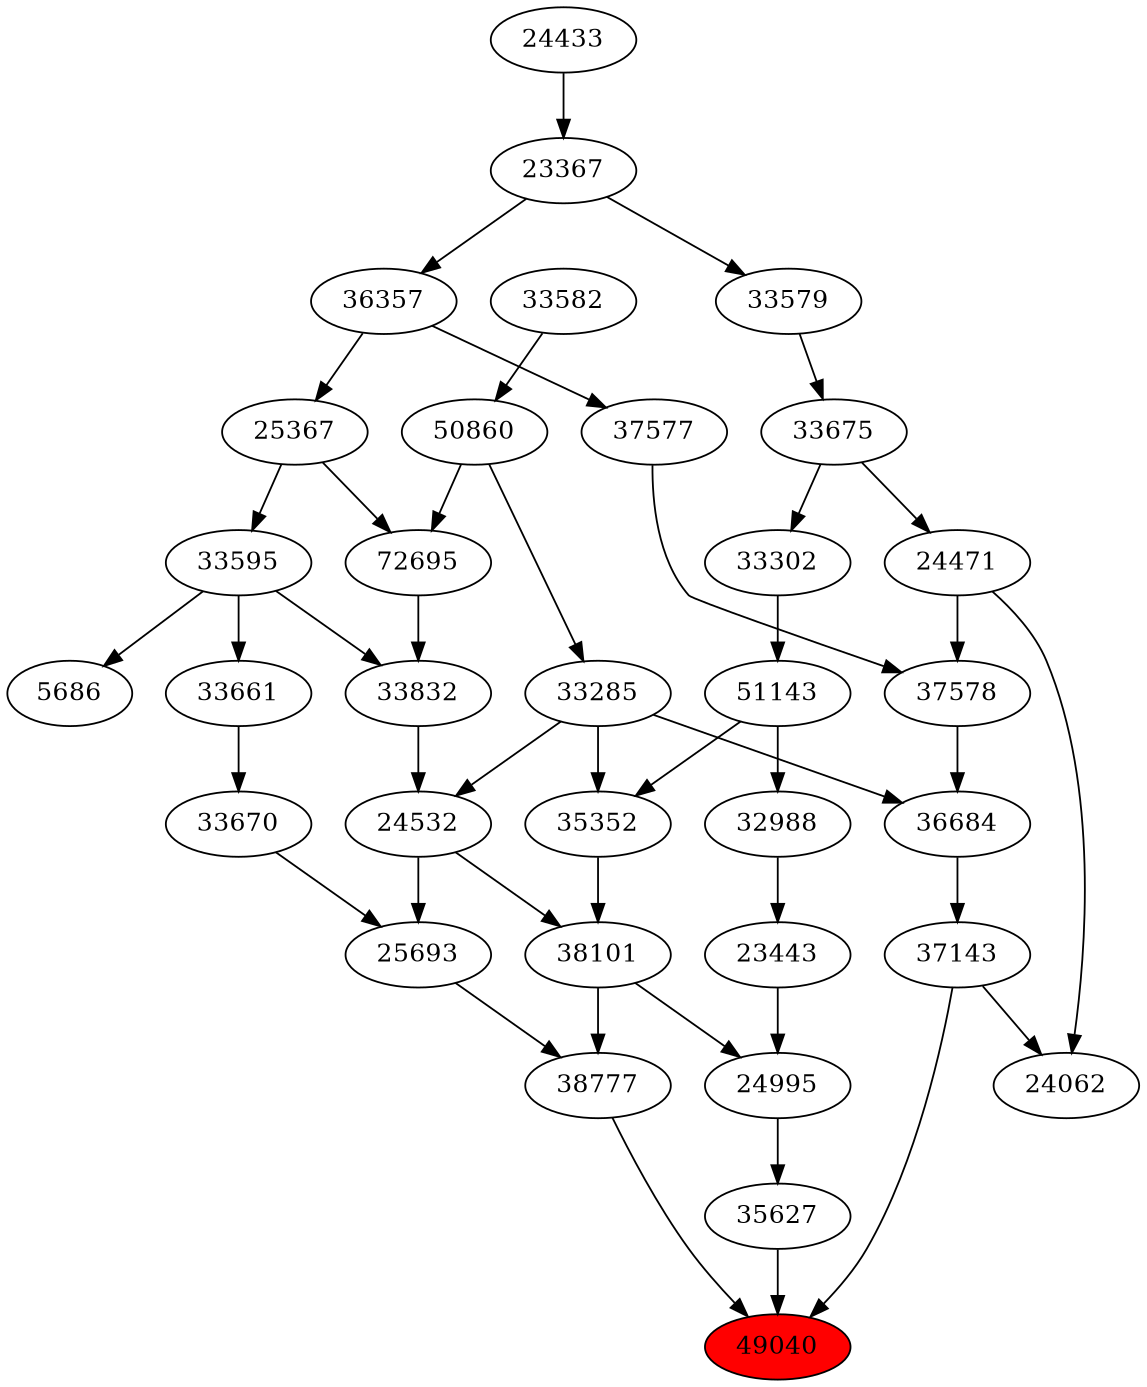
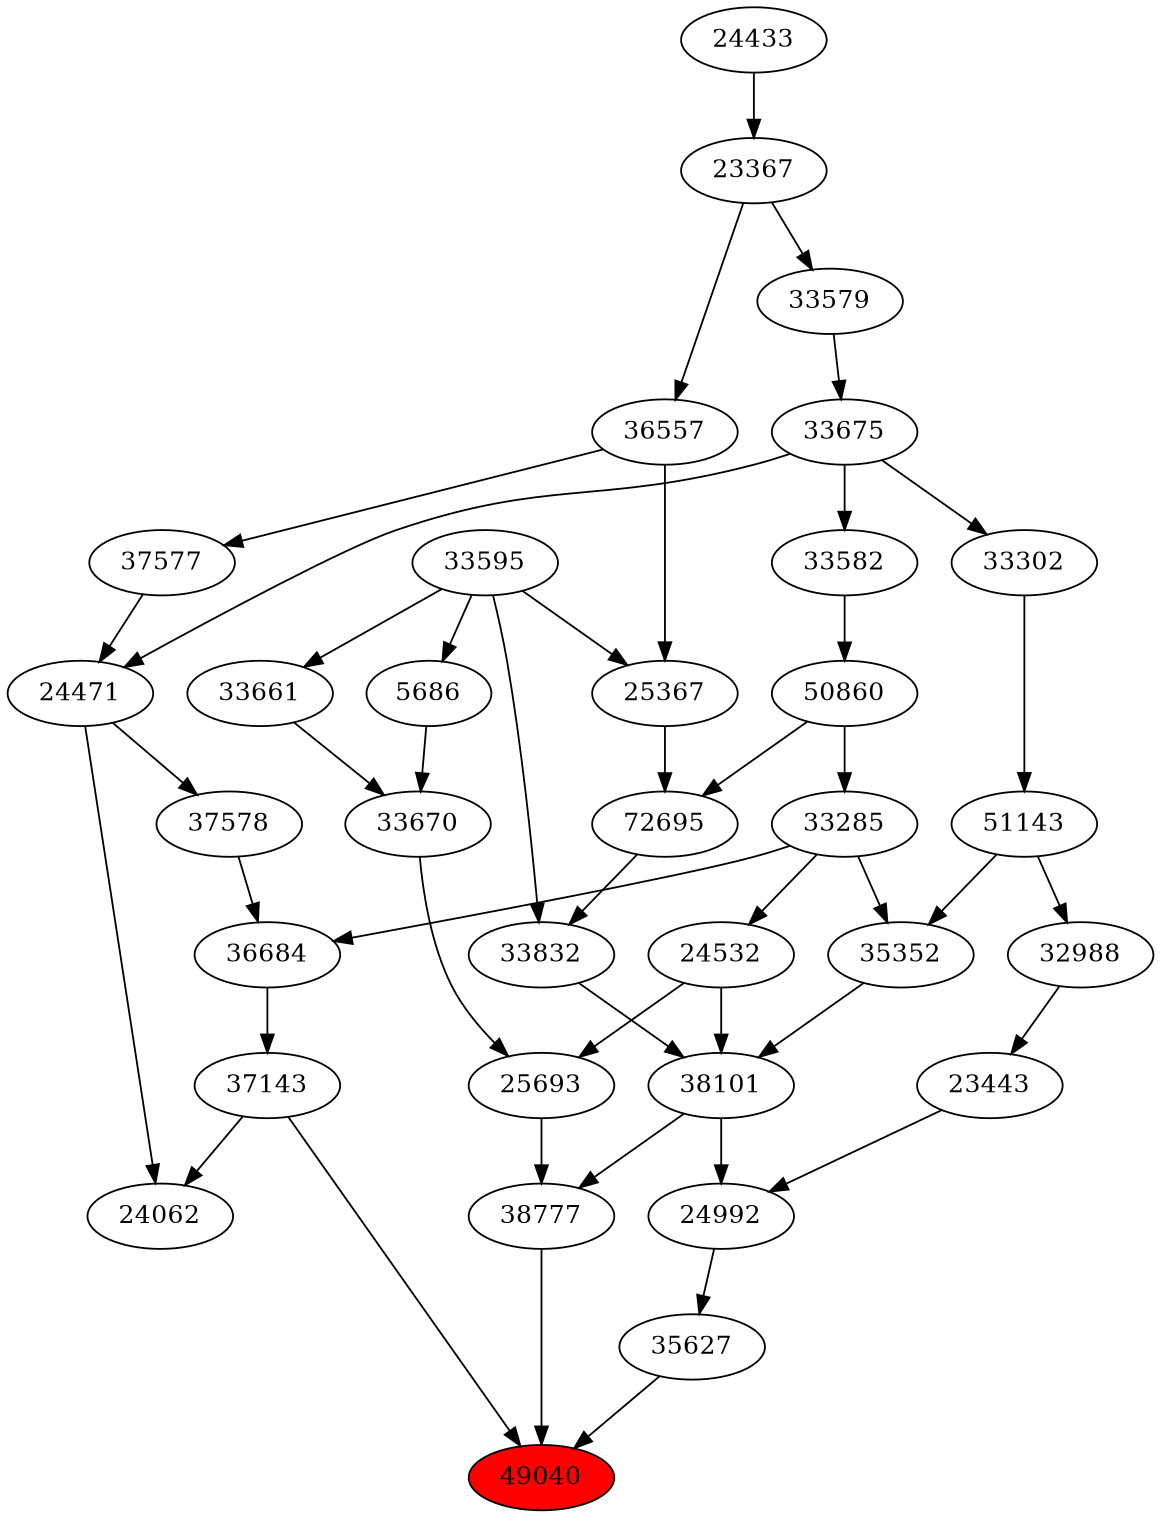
(384, 301) -> (665, 432)
none -> (845, 488)
(270, 489) -> (567, 622)
(721, 608) -> (126, 620)
(418, 750) -> (621, 1013)
none -> (424, 750)
(778, 1086) -> (721, 1216)
